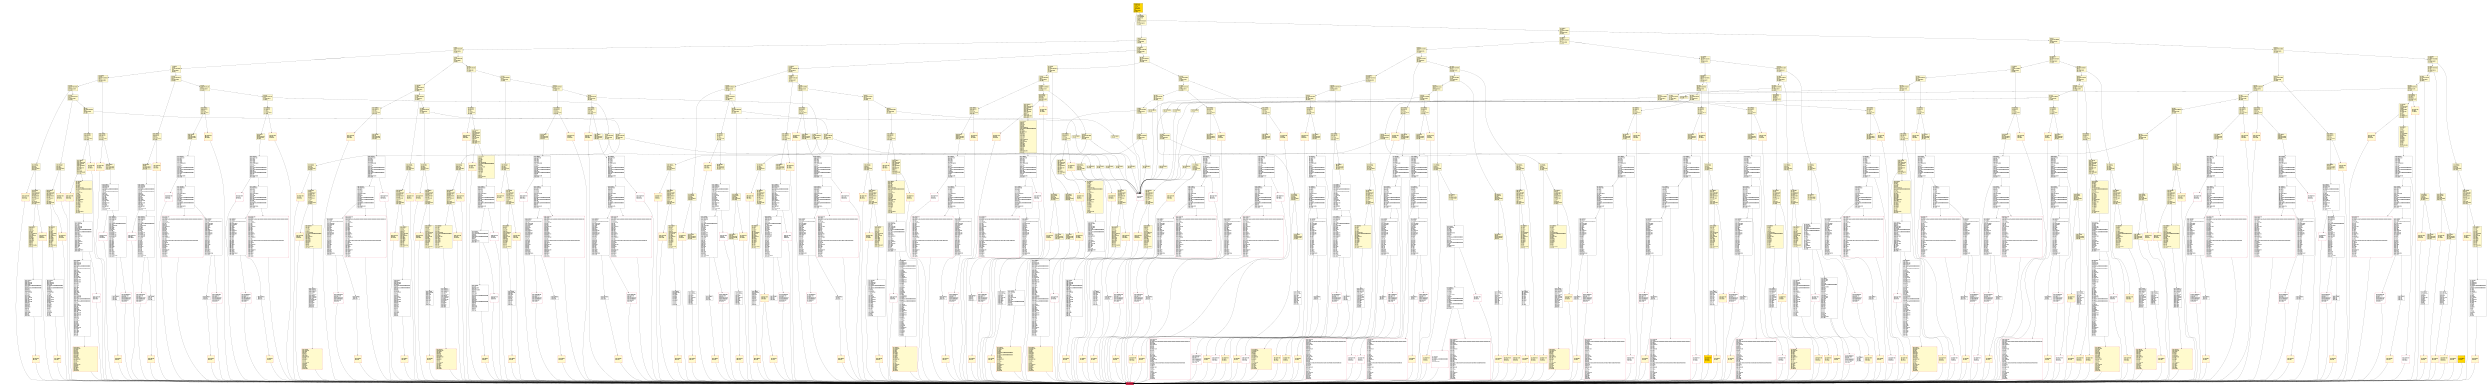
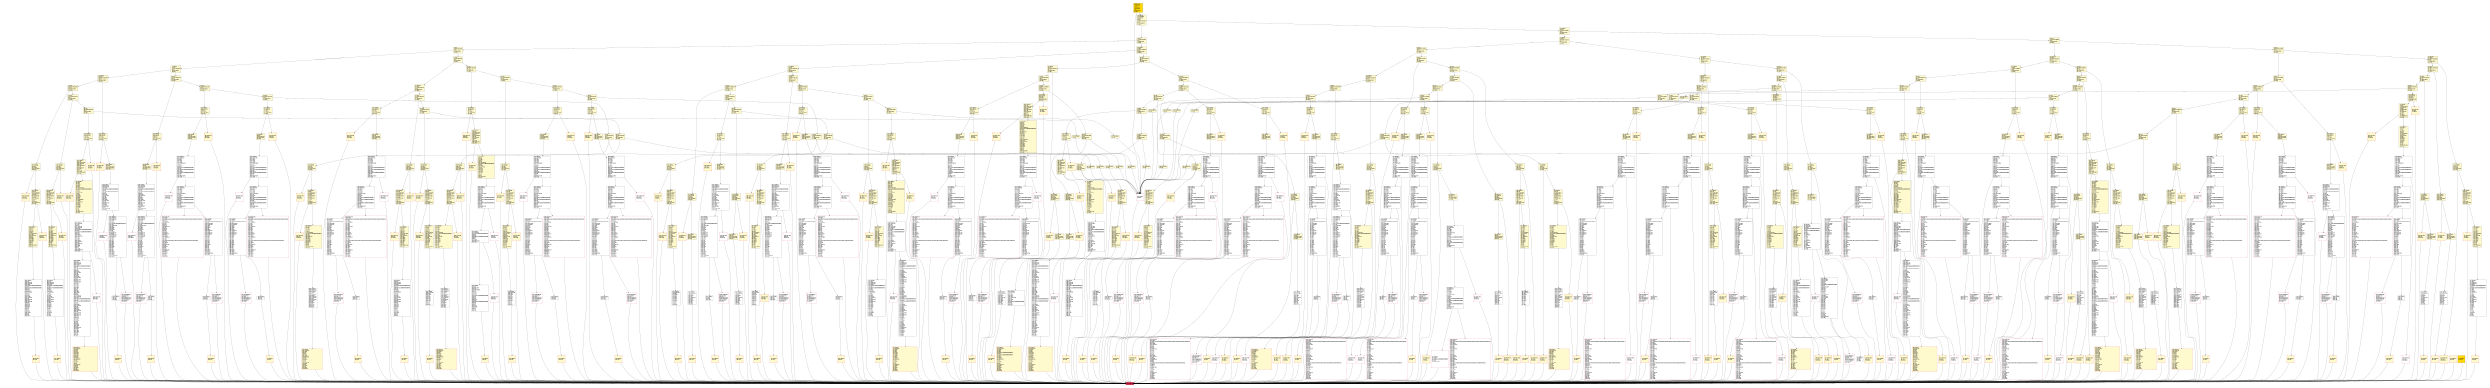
(768, 329) -> (774, 328)
(1708, 359) -> (1708, 359)
